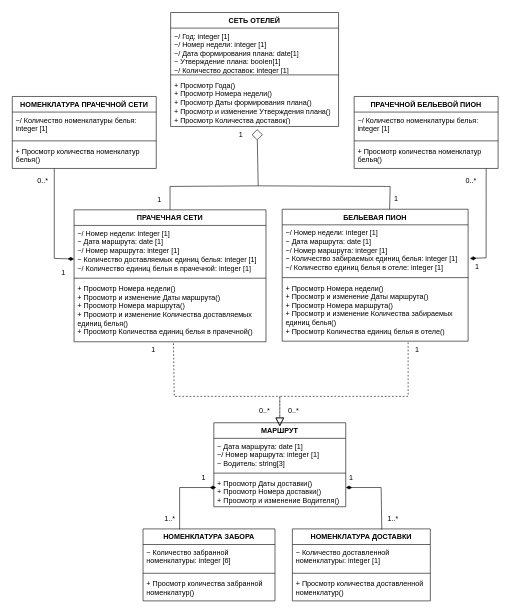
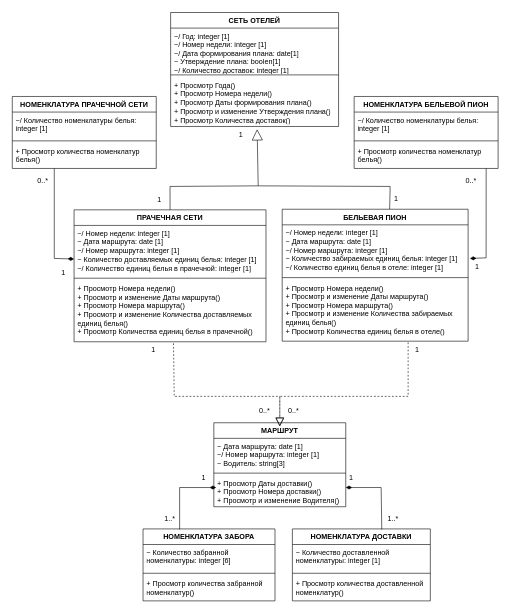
(426, 105) -> (426, 105)
(257, 141) -> (257, 141)
